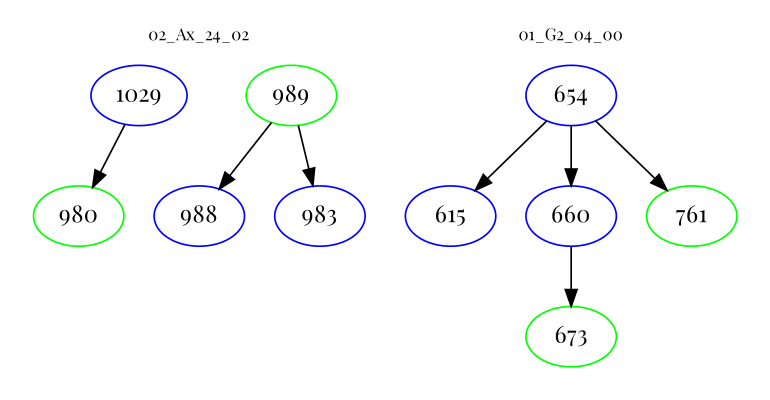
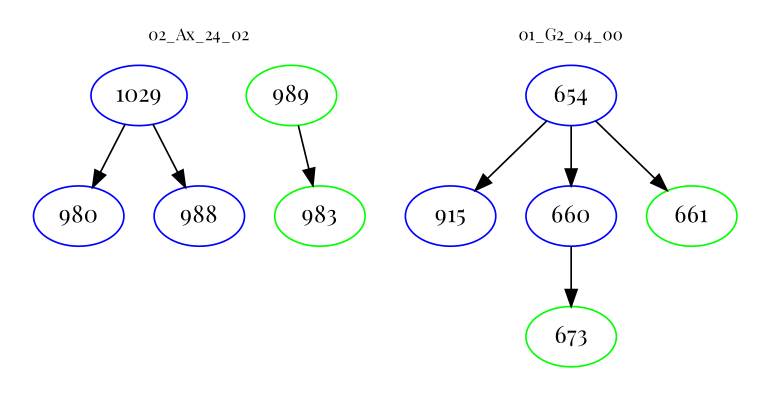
(251, 149) -> (165, 148)
(79, 216) -> (79, 216)
(320, 216) -> (320, 216)
(451, 216) -> (451, 216)
(692, 216) -> (692, 216)
